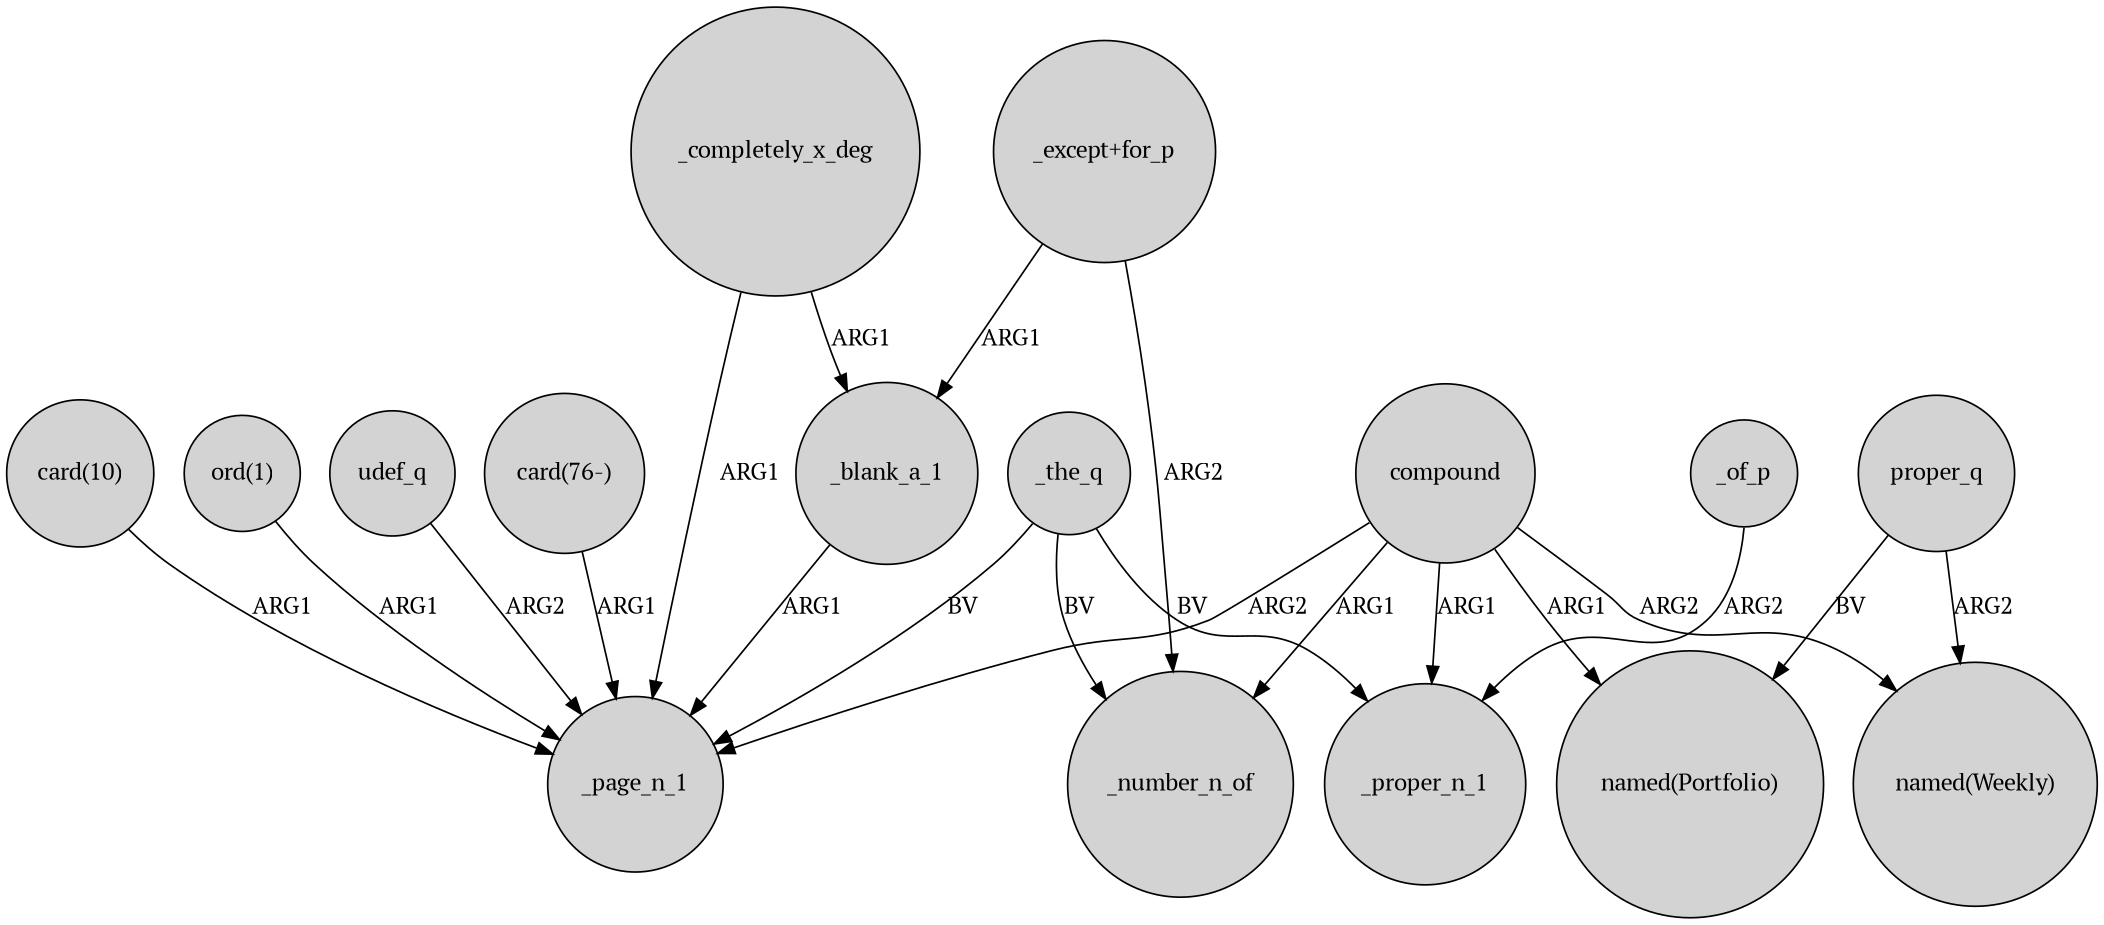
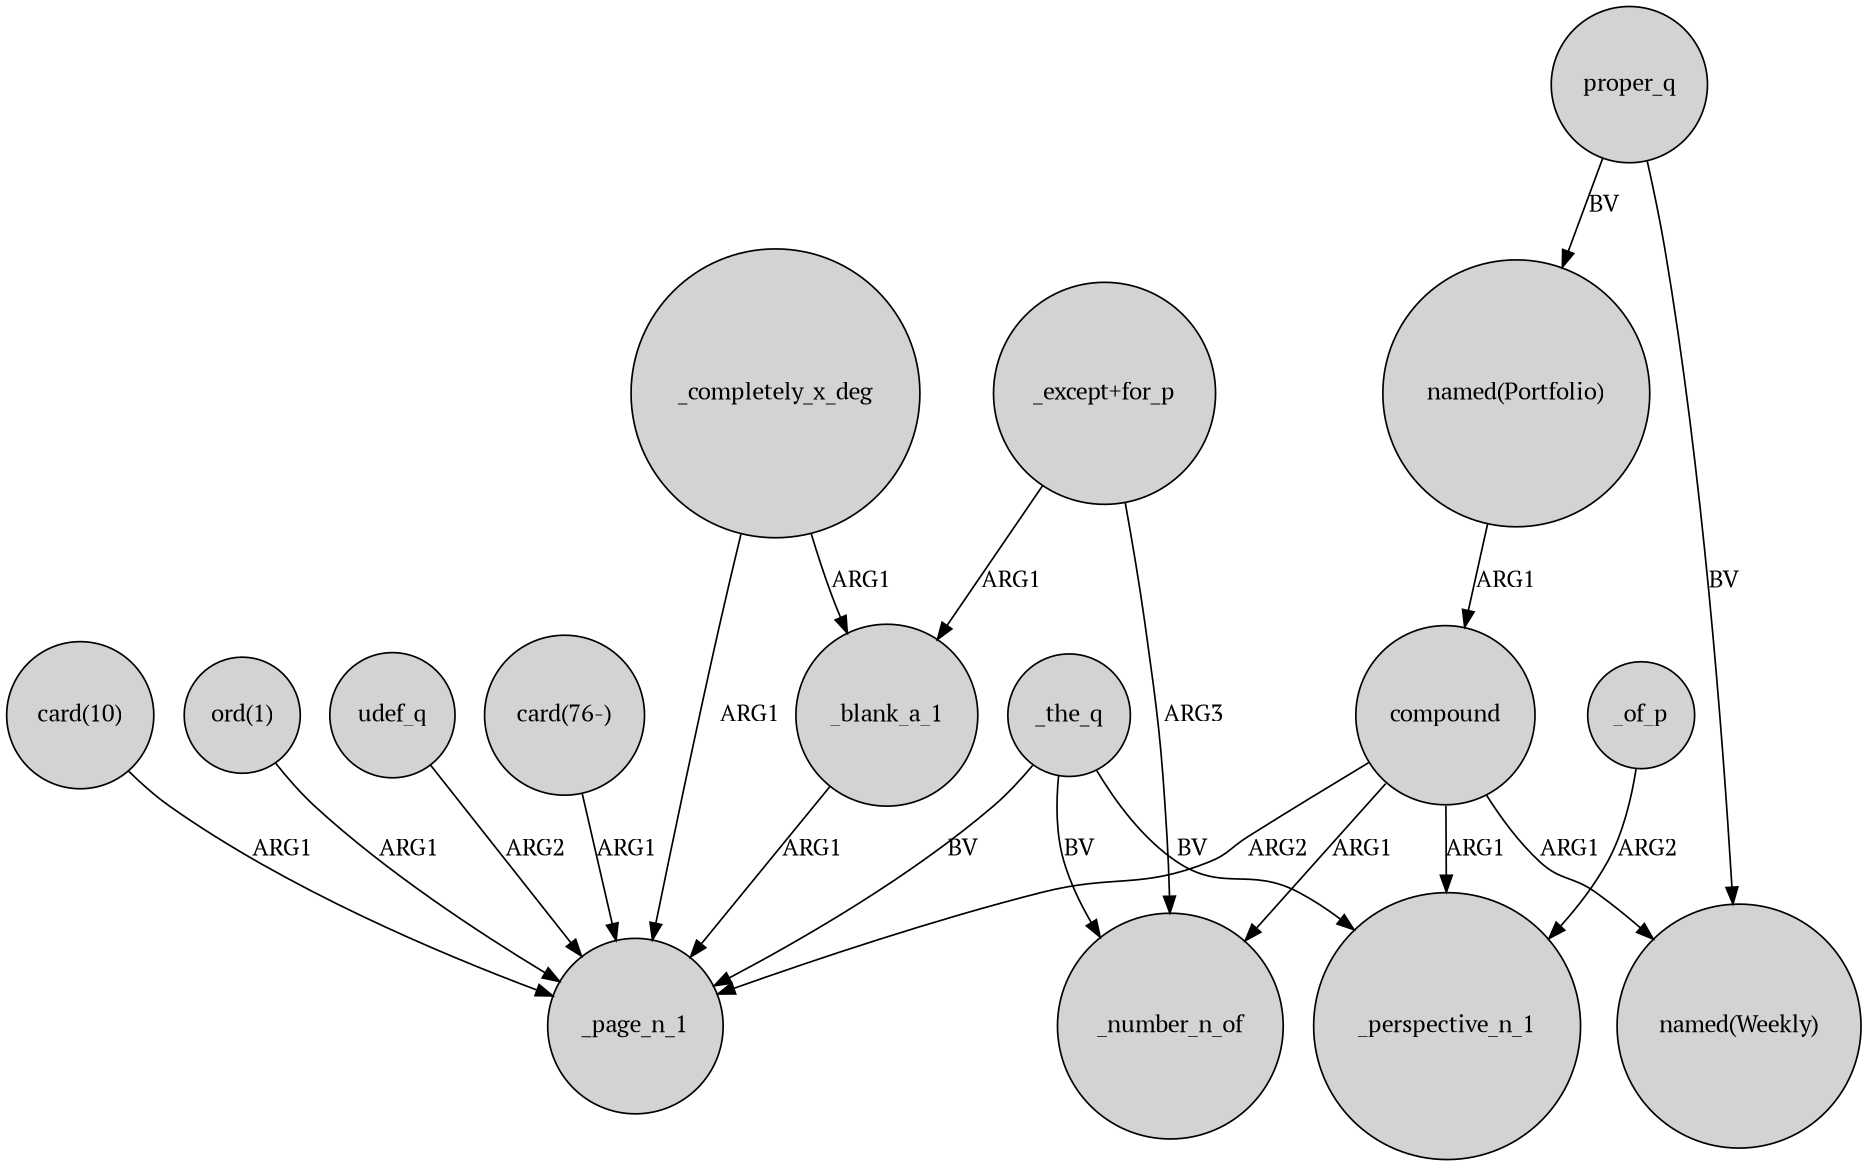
(1194, 473) -> (1194, 715)
(1670, 607) -> (1570, 849)
(1984, 607) -> (1725, 581)
(1540, 612) -> (1478, 567)
(1425, 784) -> (1447, 1026)
